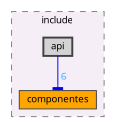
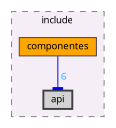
(58, 71) -> (58, 71)
